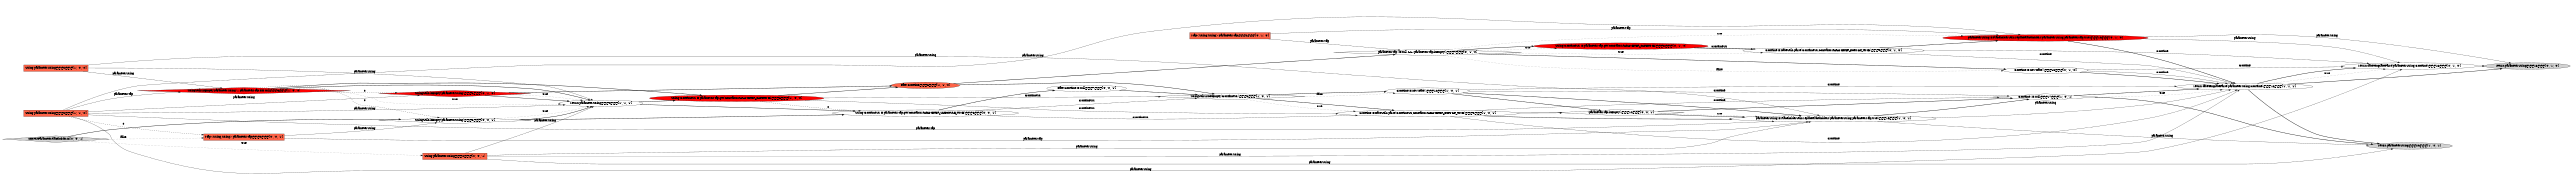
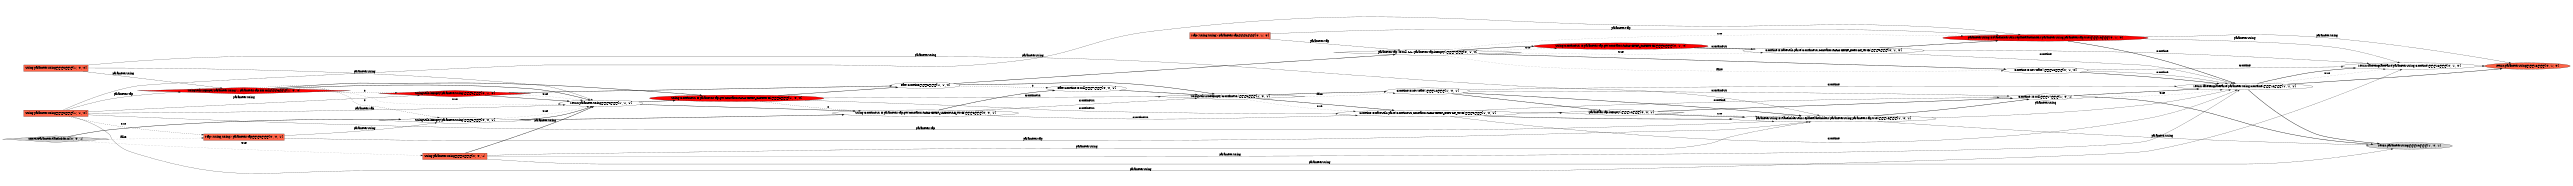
(2527, 66) -> (2527, 66)
(925, 85) -> (925, 85)
none -> (1003, 87)
(1719, 91) -> (1719, 91)
(365, 109) -> (365, 109)
(123, 124) -> (123, 124)
(529, 132) -> (529, 132)
